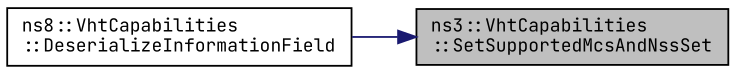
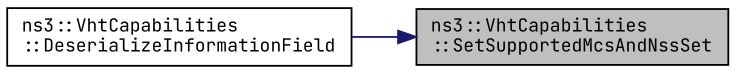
(179, 37) -> (179, 37)
